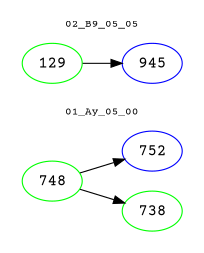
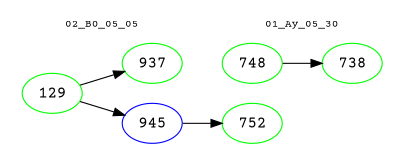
(102, 24) -> (102, 24)
none -> (152, 63)
(102, 112) -> (302, 24)
(152, 151) -> (252, 123)
(97, 168) -> (198, 123)
